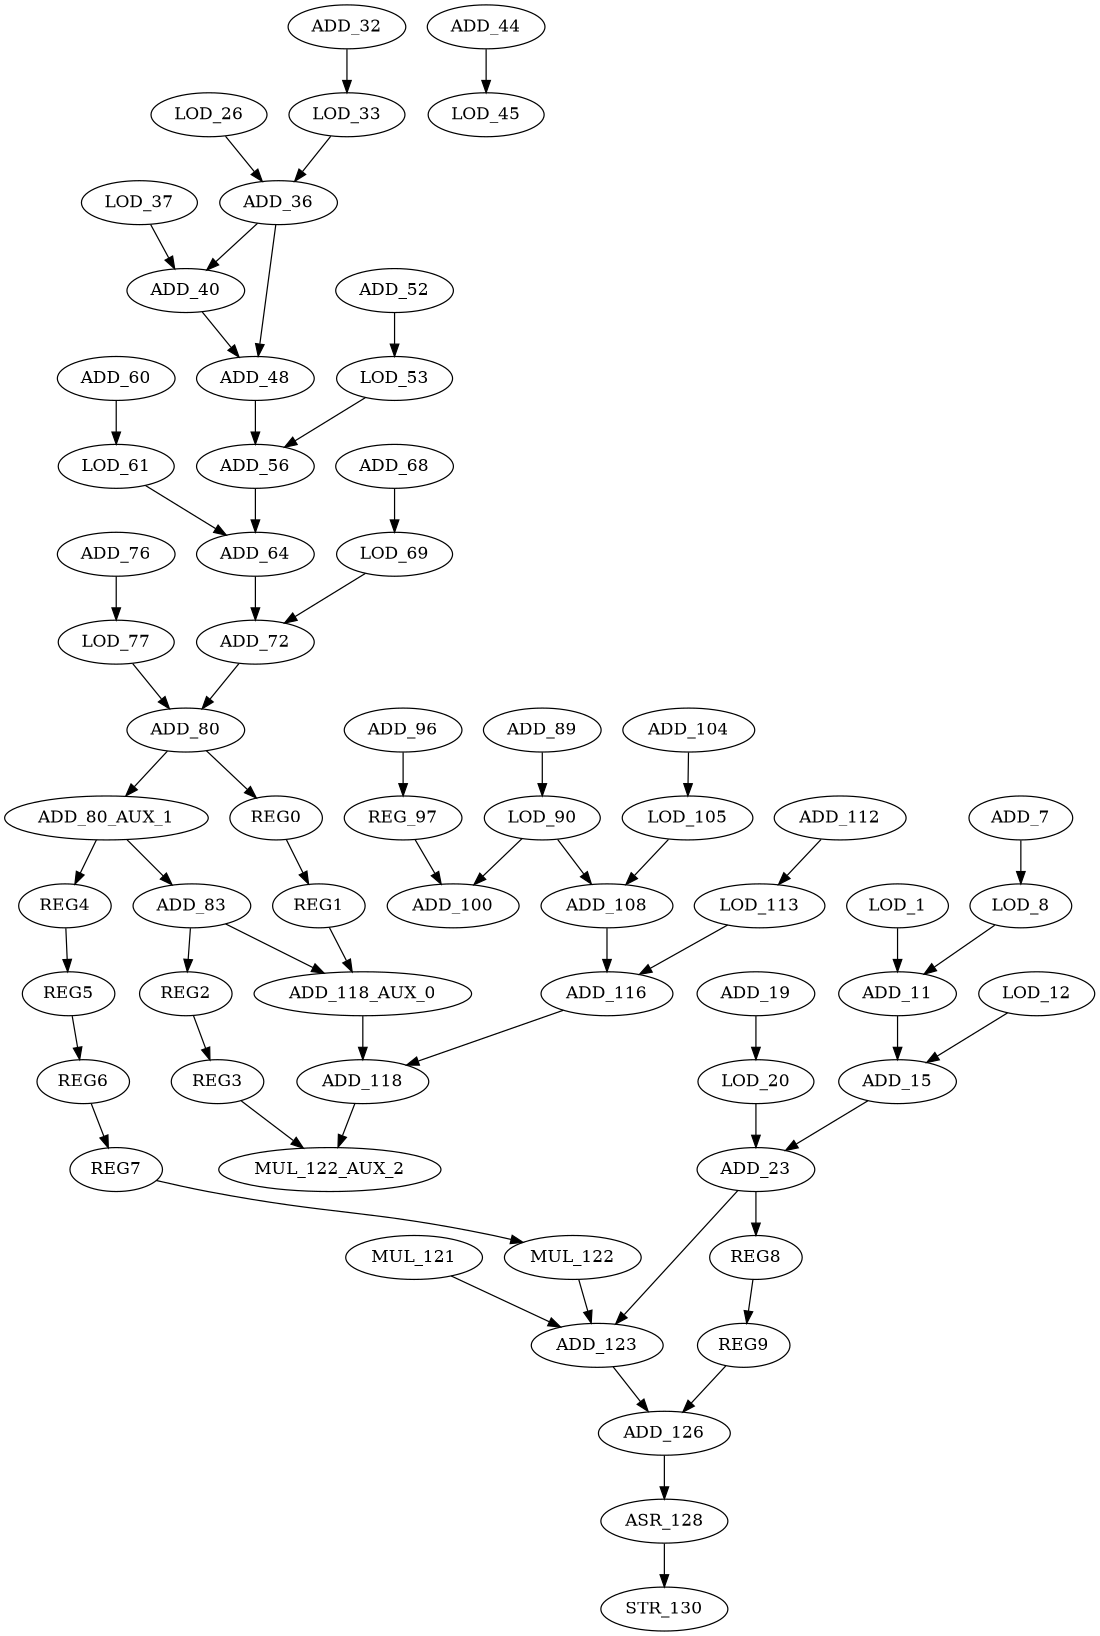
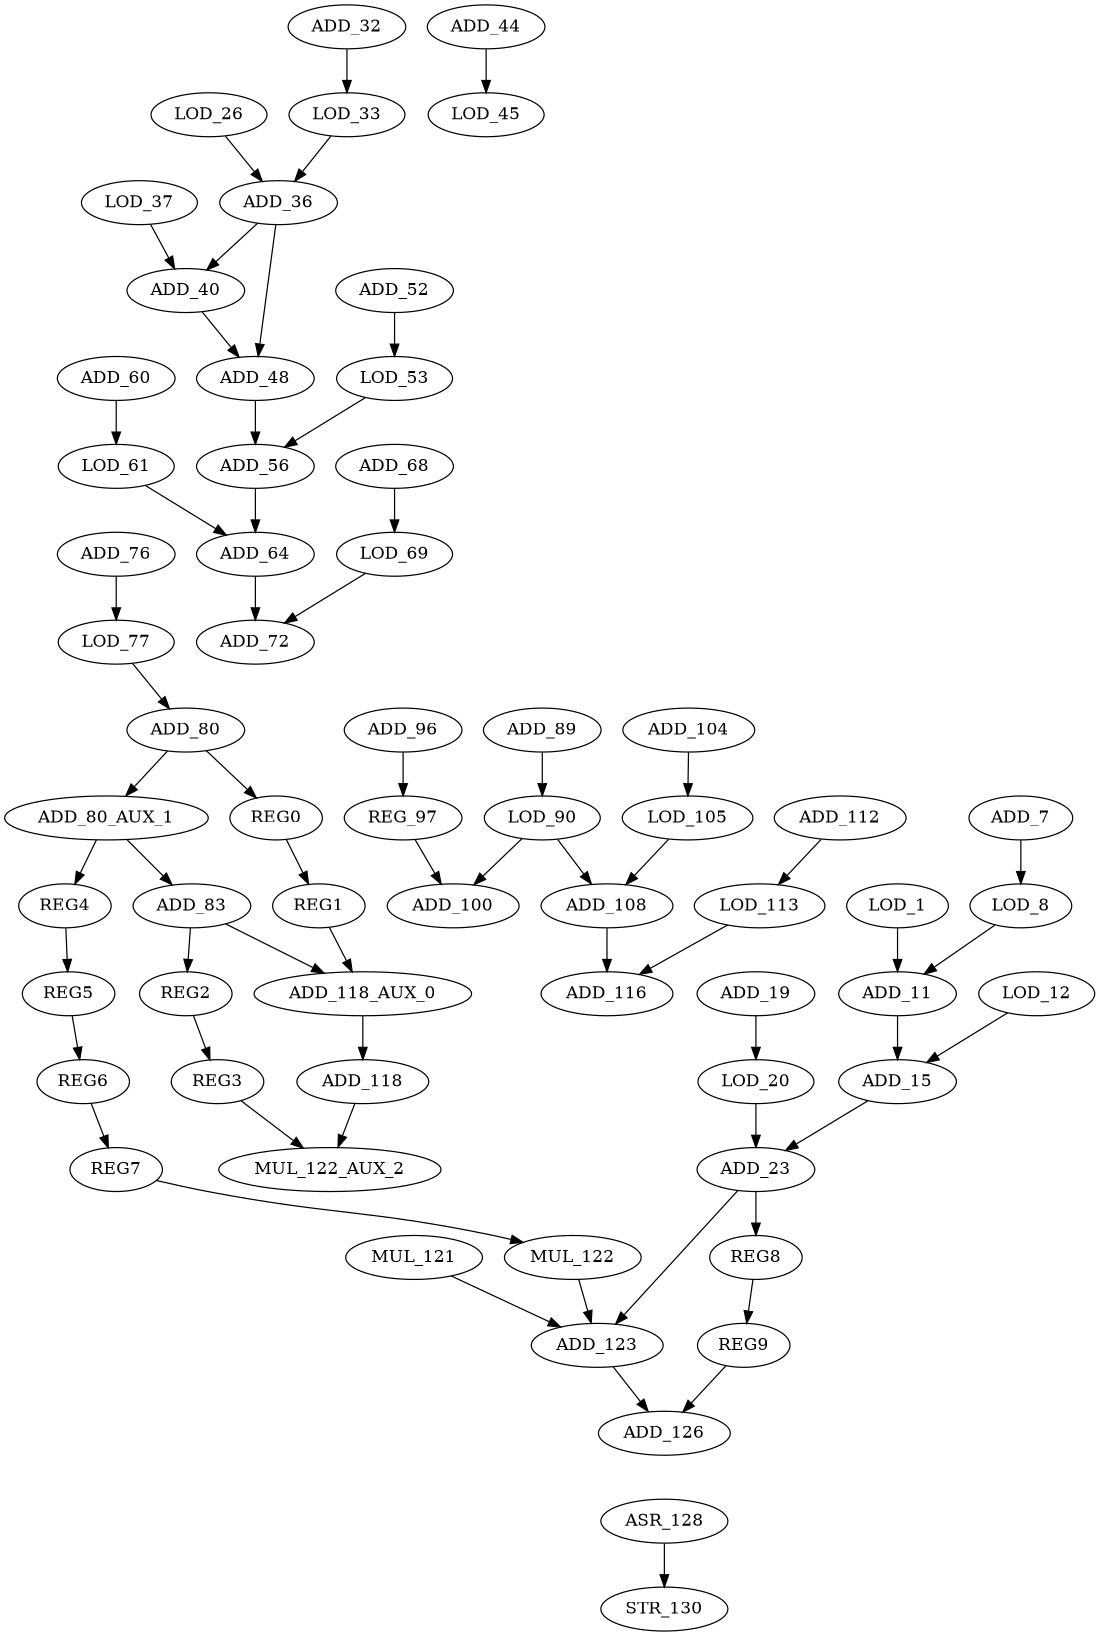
(225, 681) -> none
(491, 1036) -> none
(664, 1471) -> none
